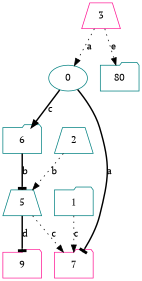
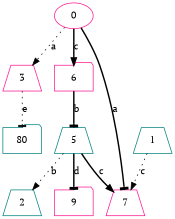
(109, 43) -> (22, 107)
(86, 44) -> (51, 44)
(68, 78) -> (74, 16)
(22, 140) -> (74, 78)
(50, 169) -> (50, 169)
(74, 203) -> (153, 140)
(46, 231) -> (94, 171)
(74, 265) -> (125, 203)
